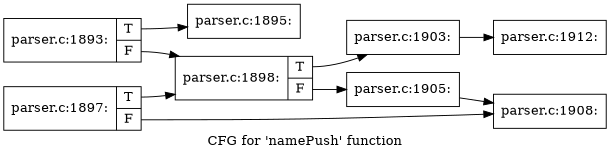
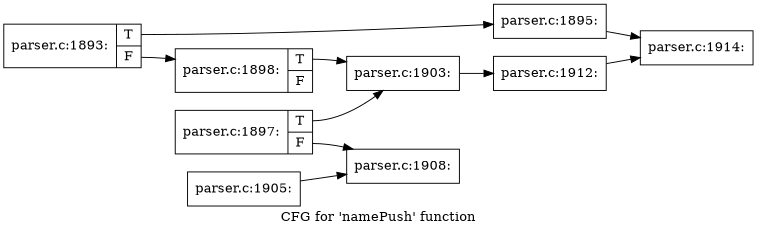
none -> (697, 48)
(325, 90) -> none
(153, 97) -> (346, 113)
